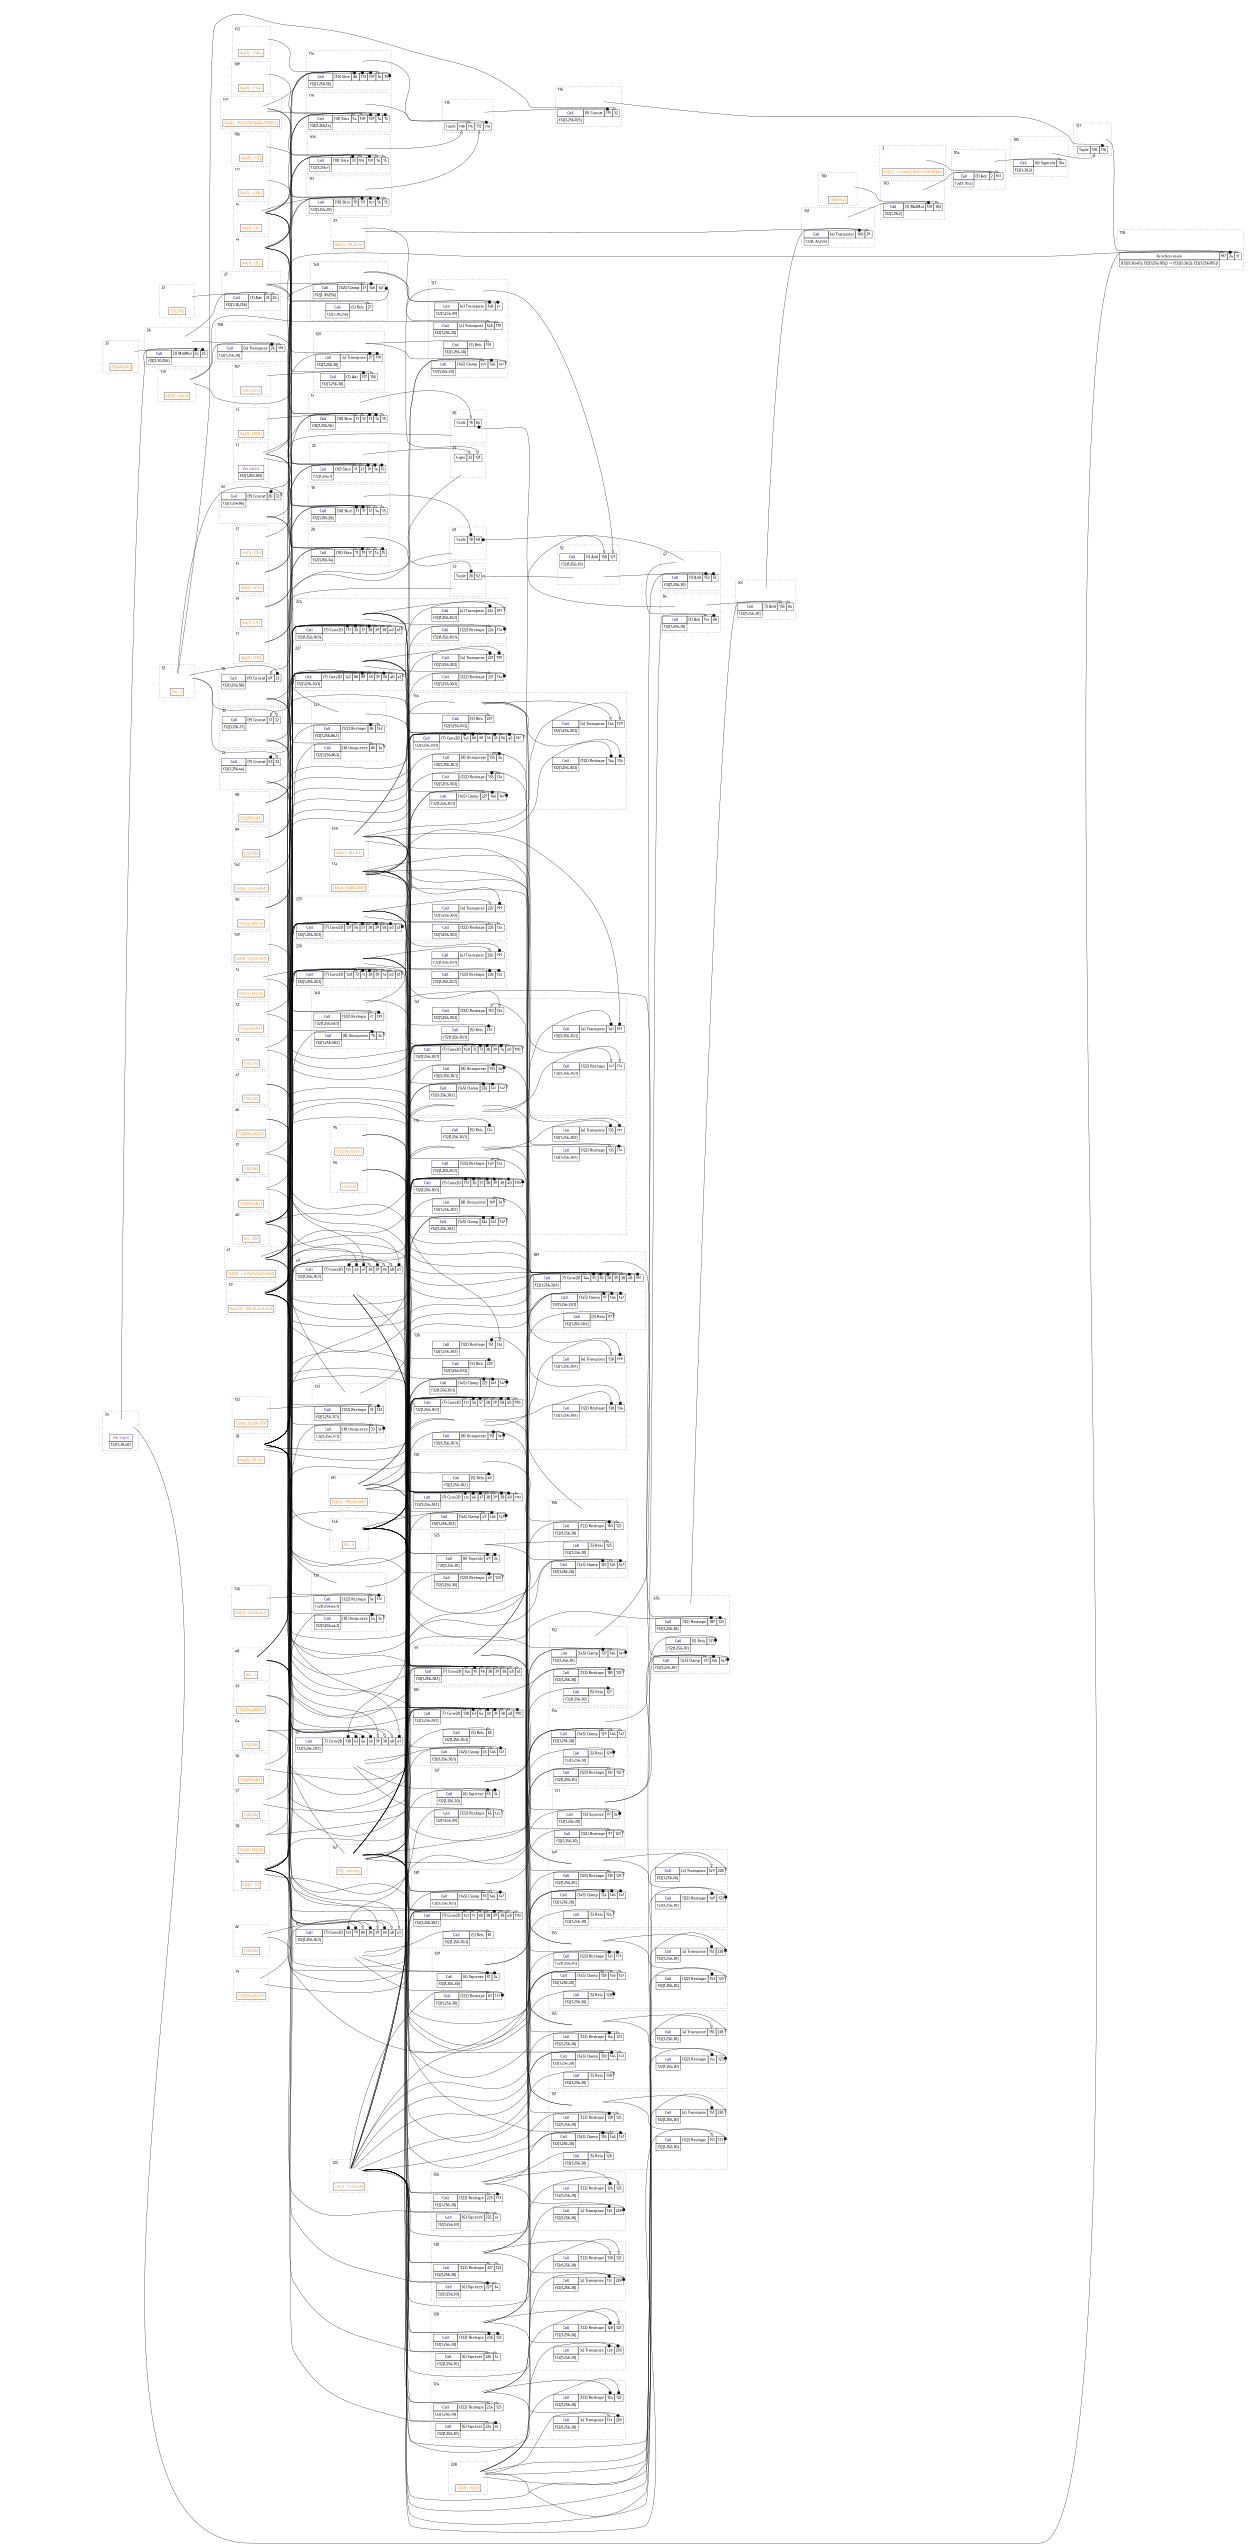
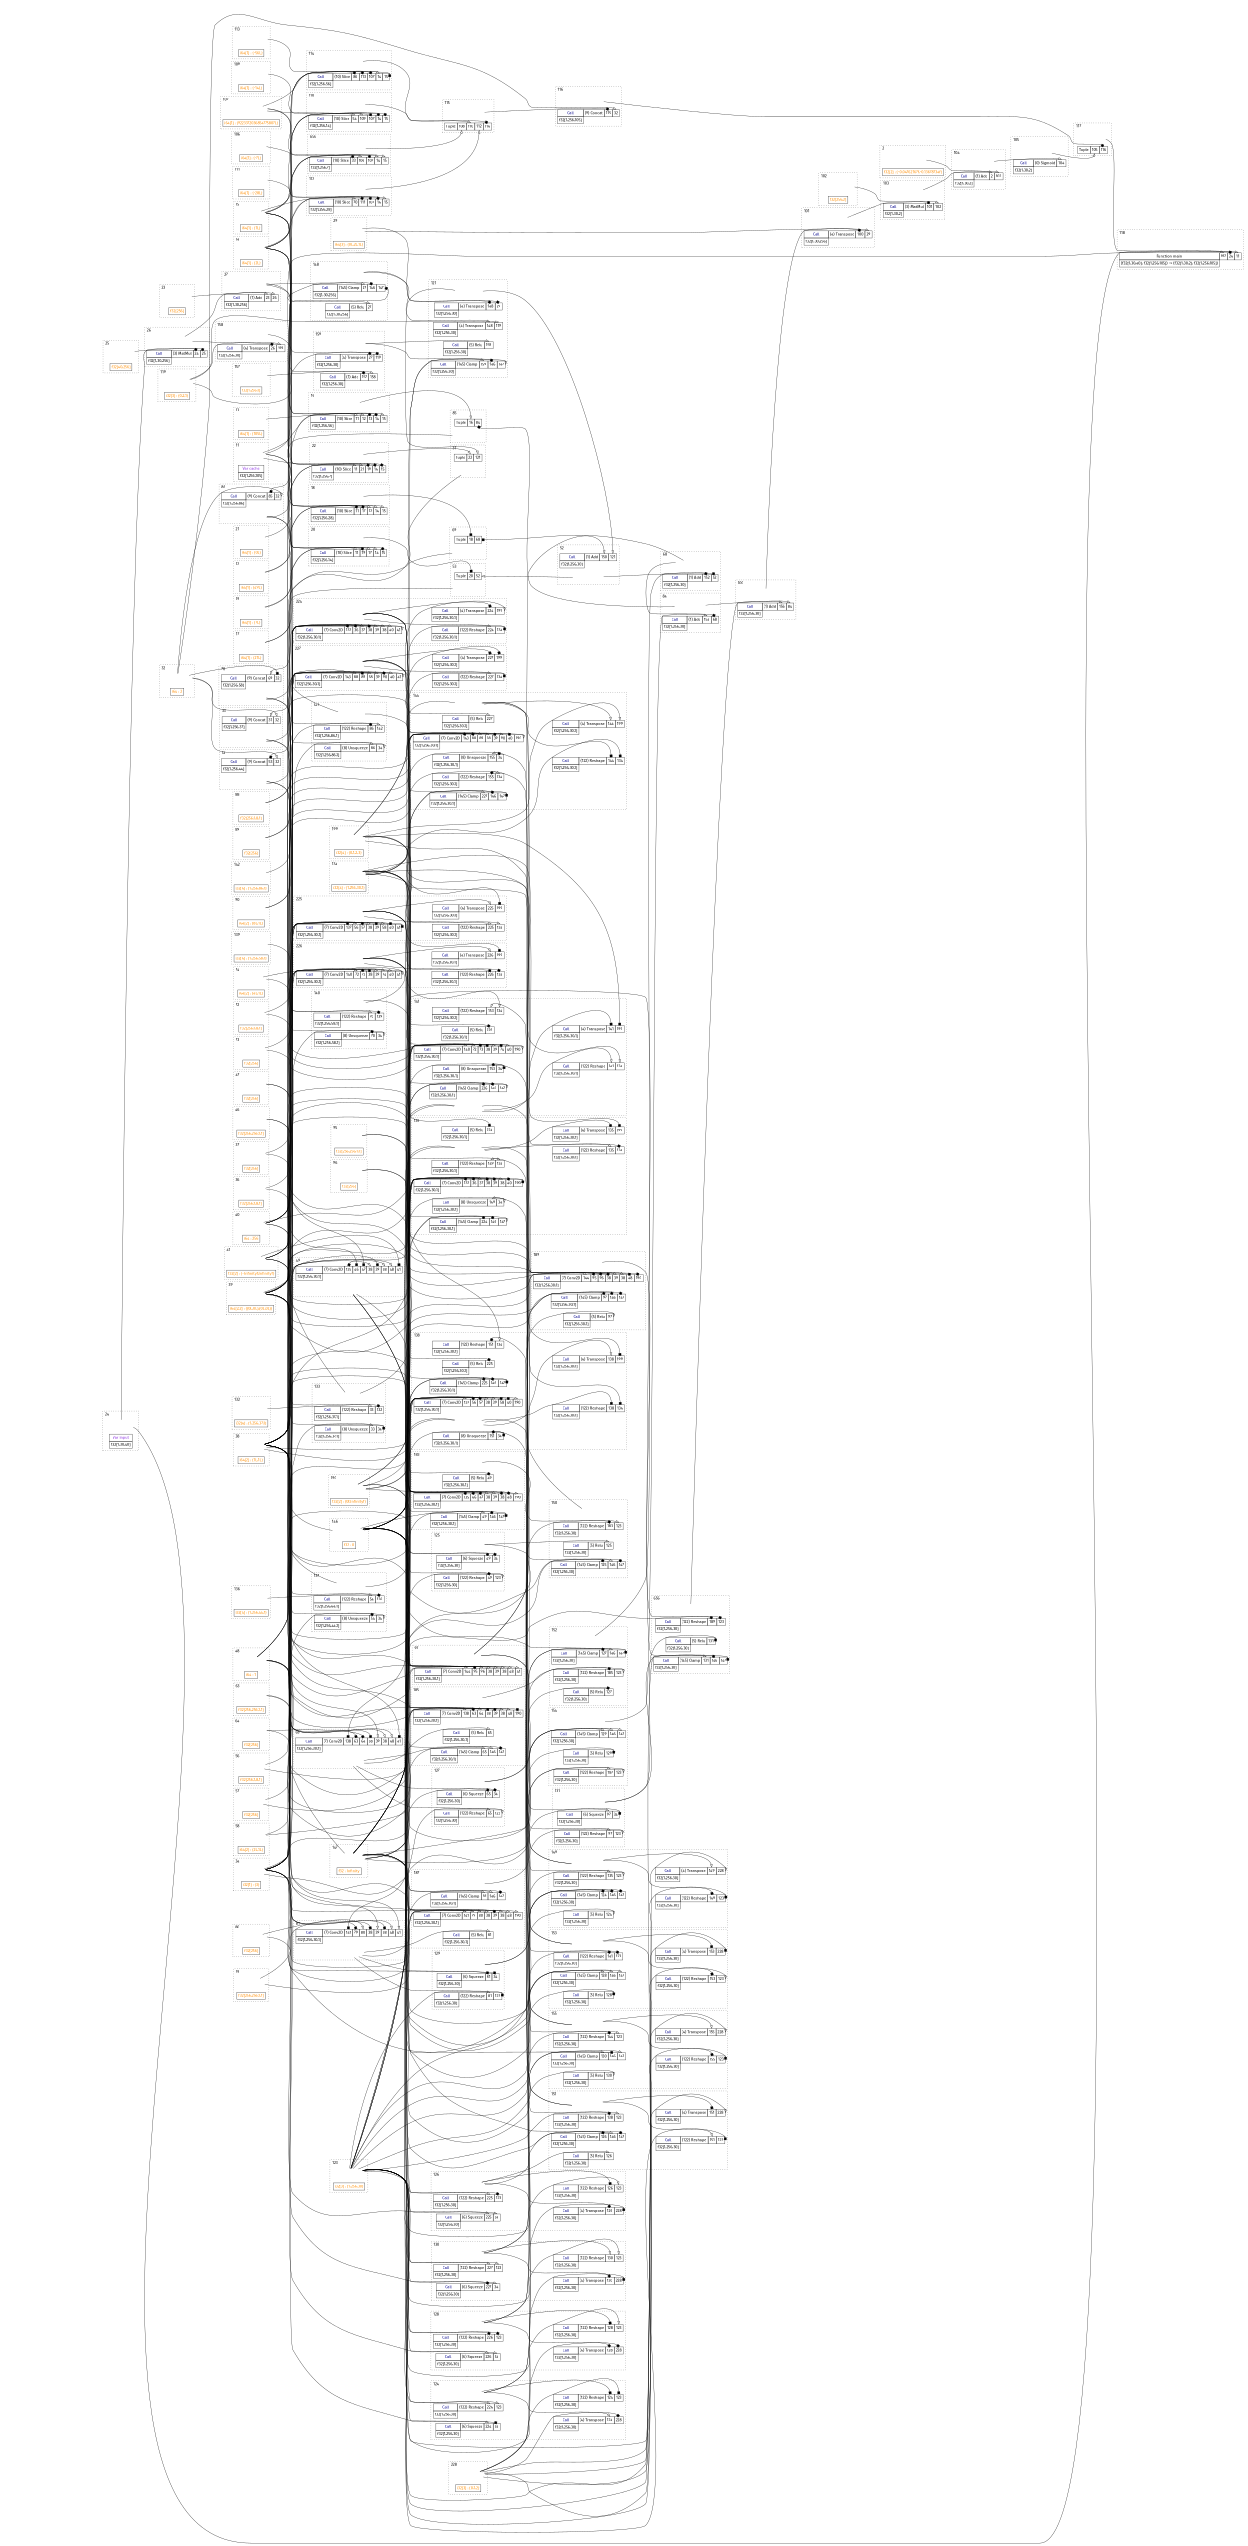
(665, 554) -> (665, 554)
